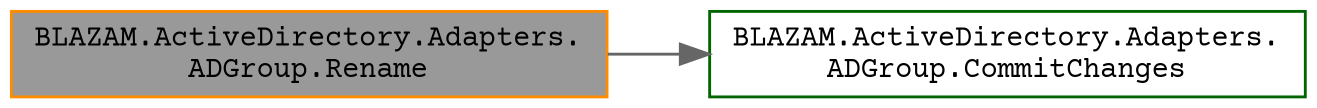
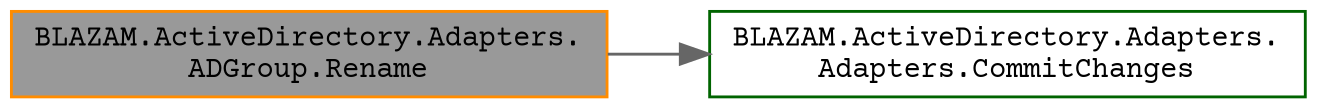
(1007, 54) -> (1007, 54)
